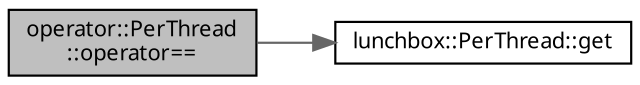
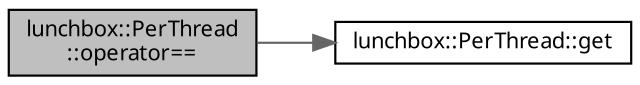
(133, 43) -> (133, 43)
